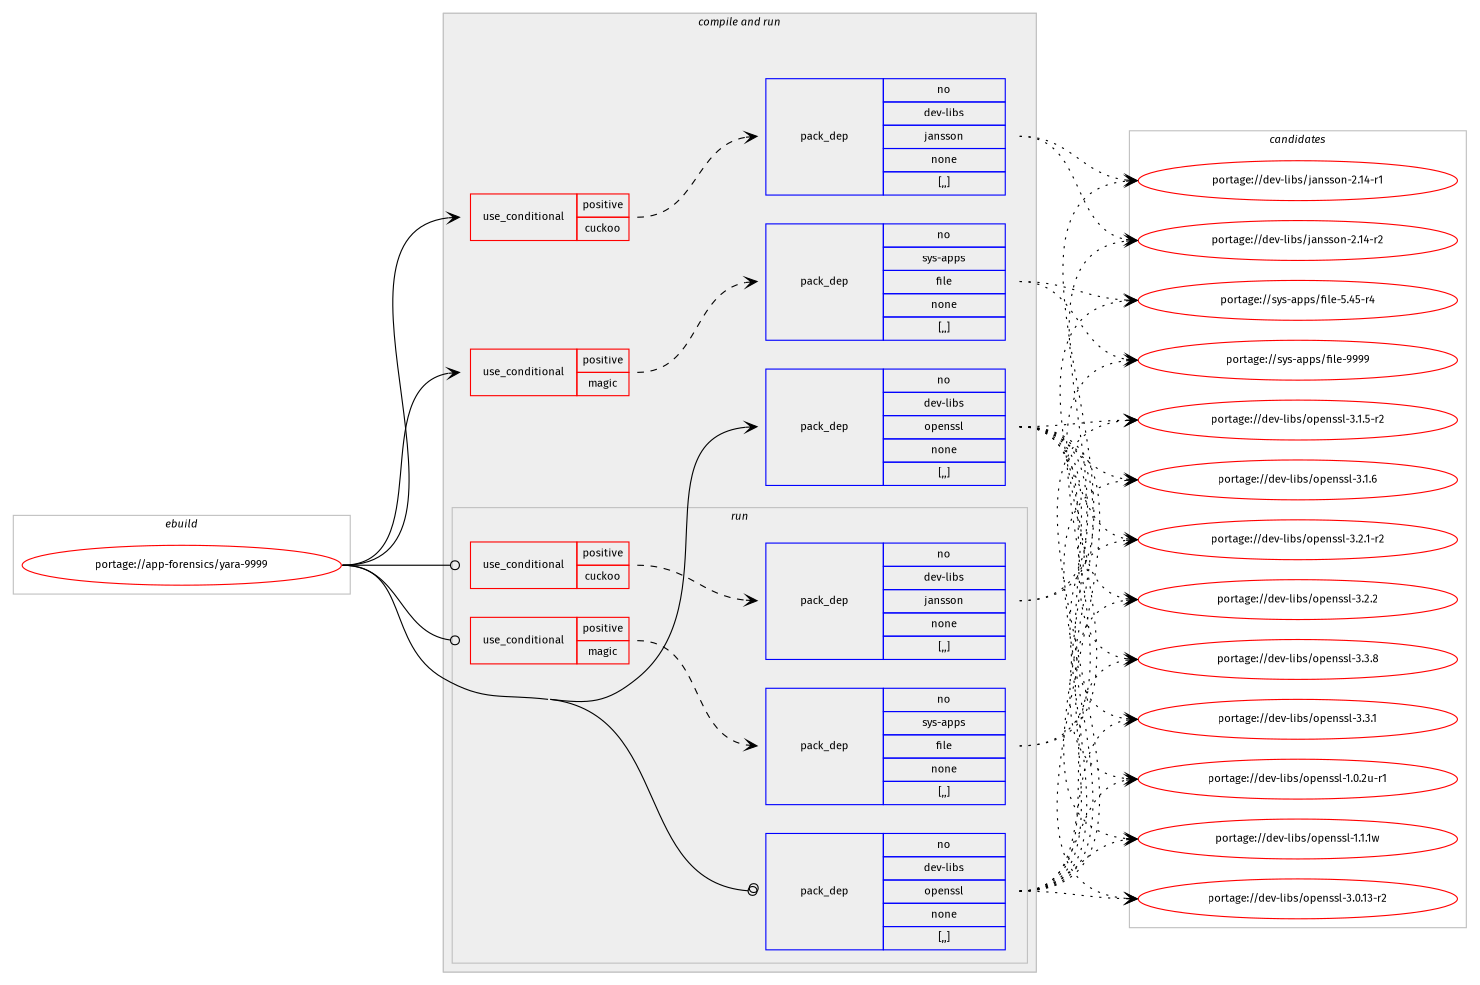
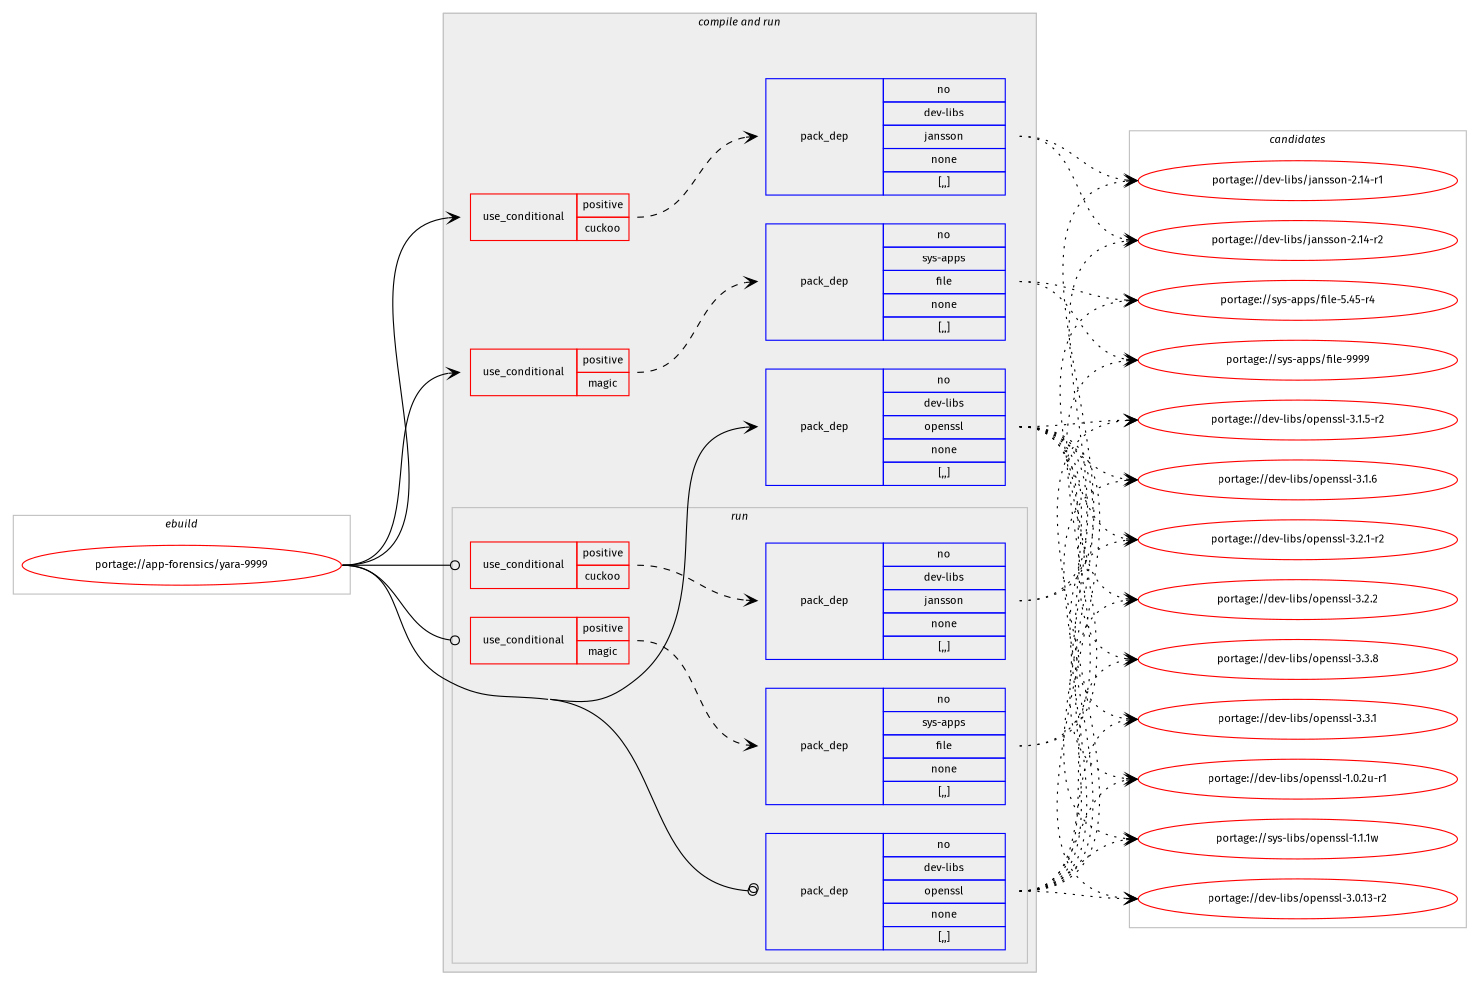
(1298, 839) -> (1298, 839)
